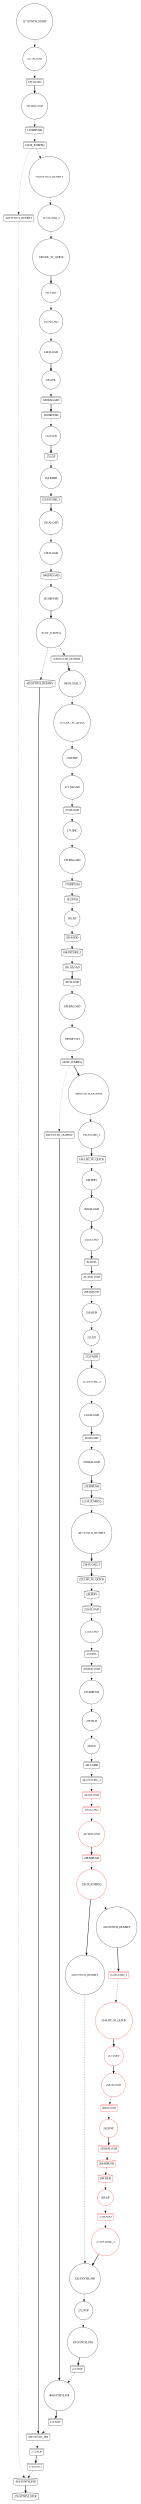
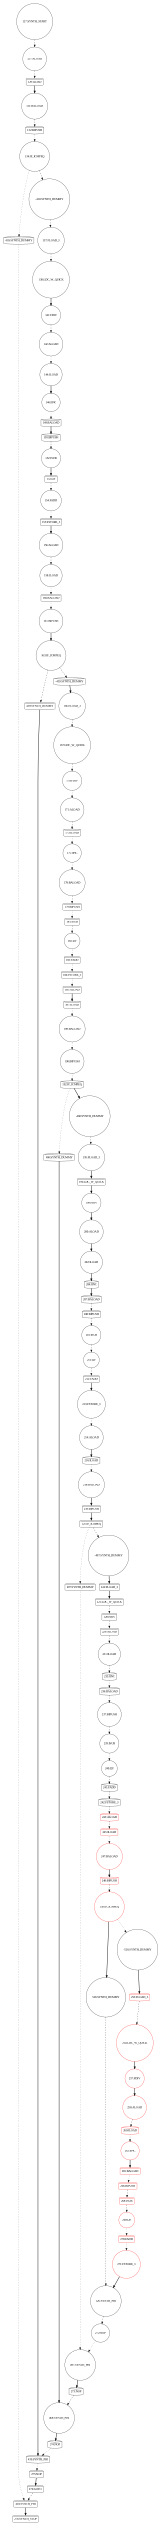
(35, 145) -> (35, 156)
(92, 1166) -> (91, 1188)
none -> (80, 1587)
